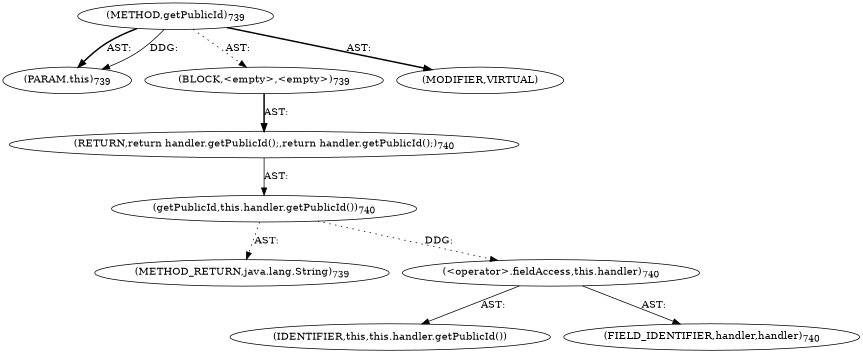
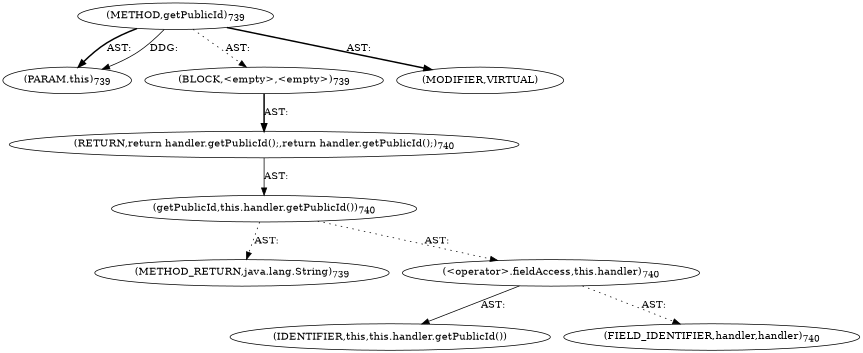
(441, 241) -> (439, 241)
(628, 304) -> (628, 304)
